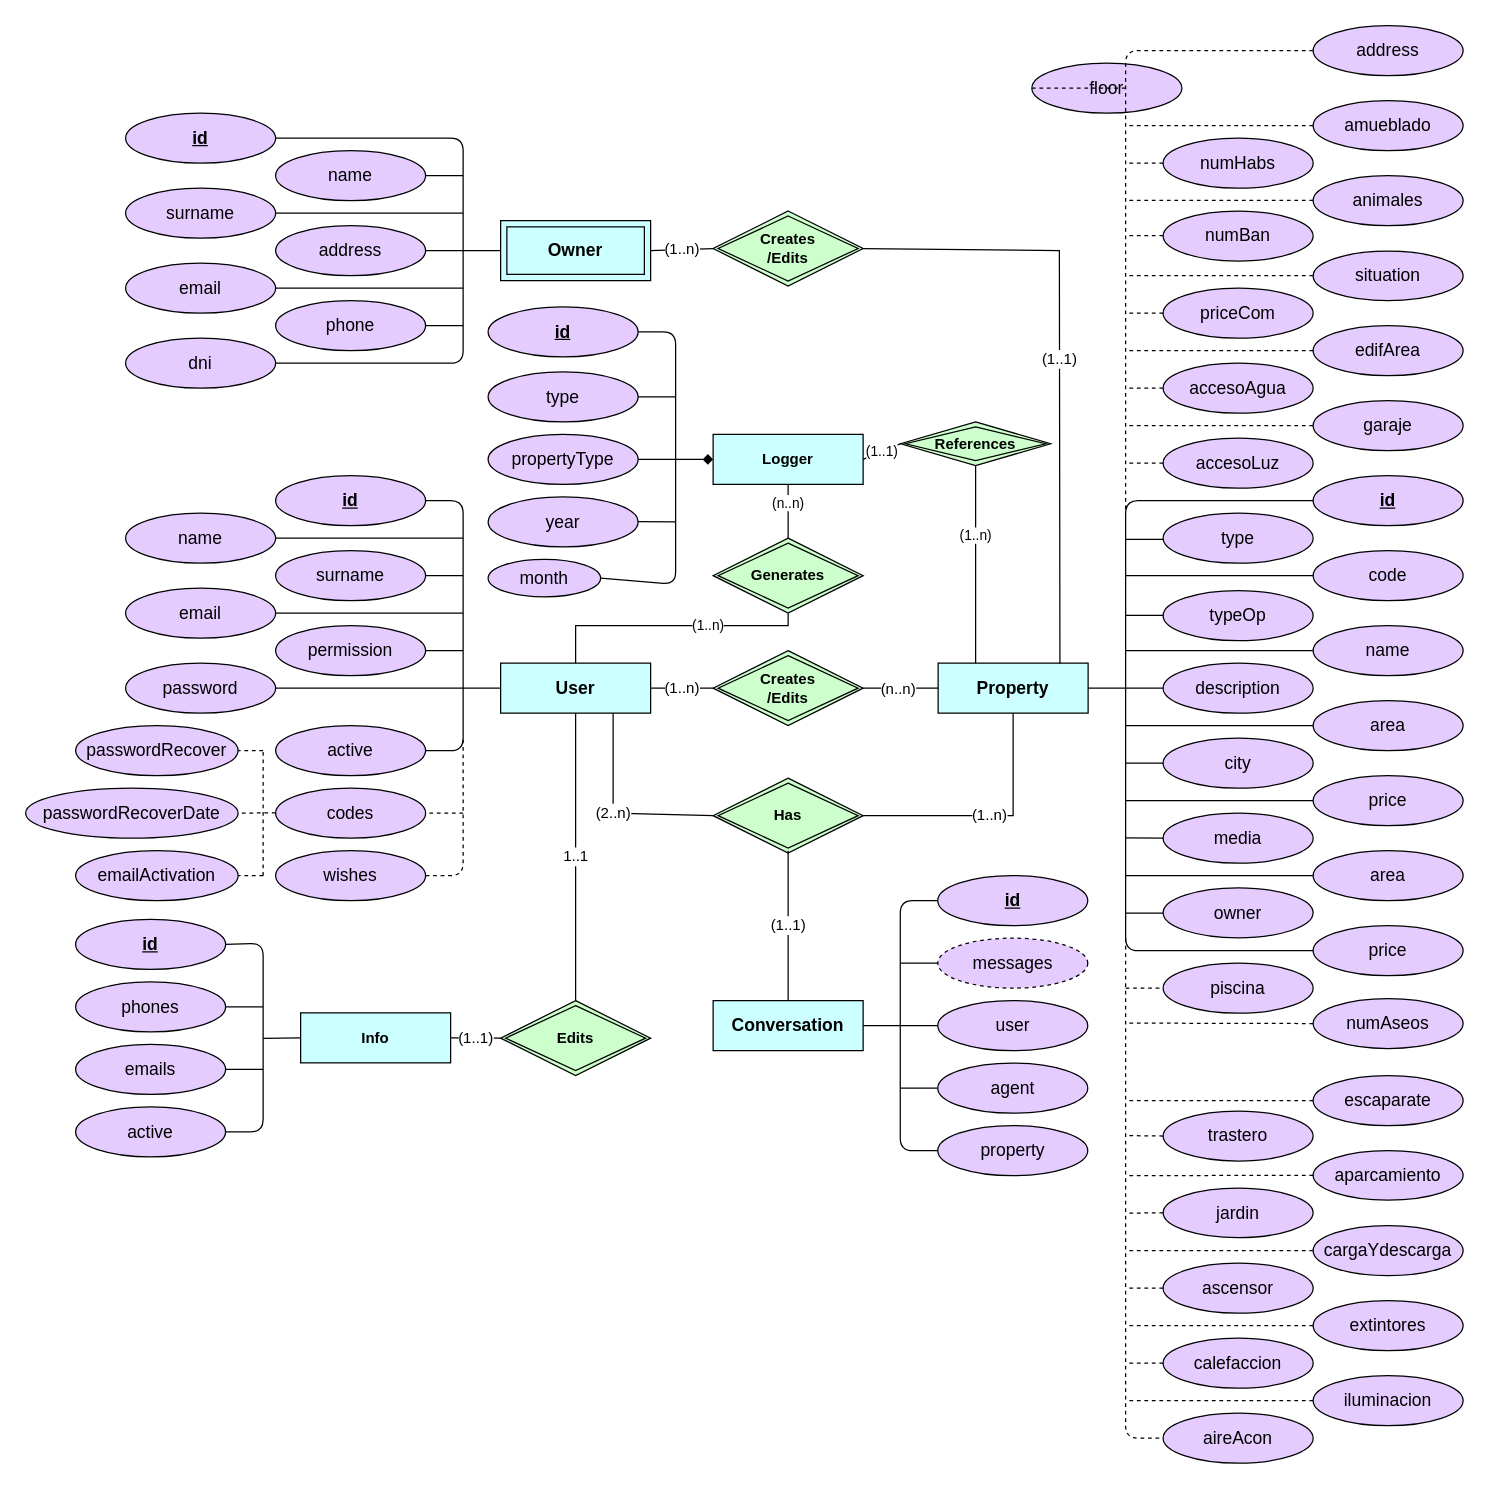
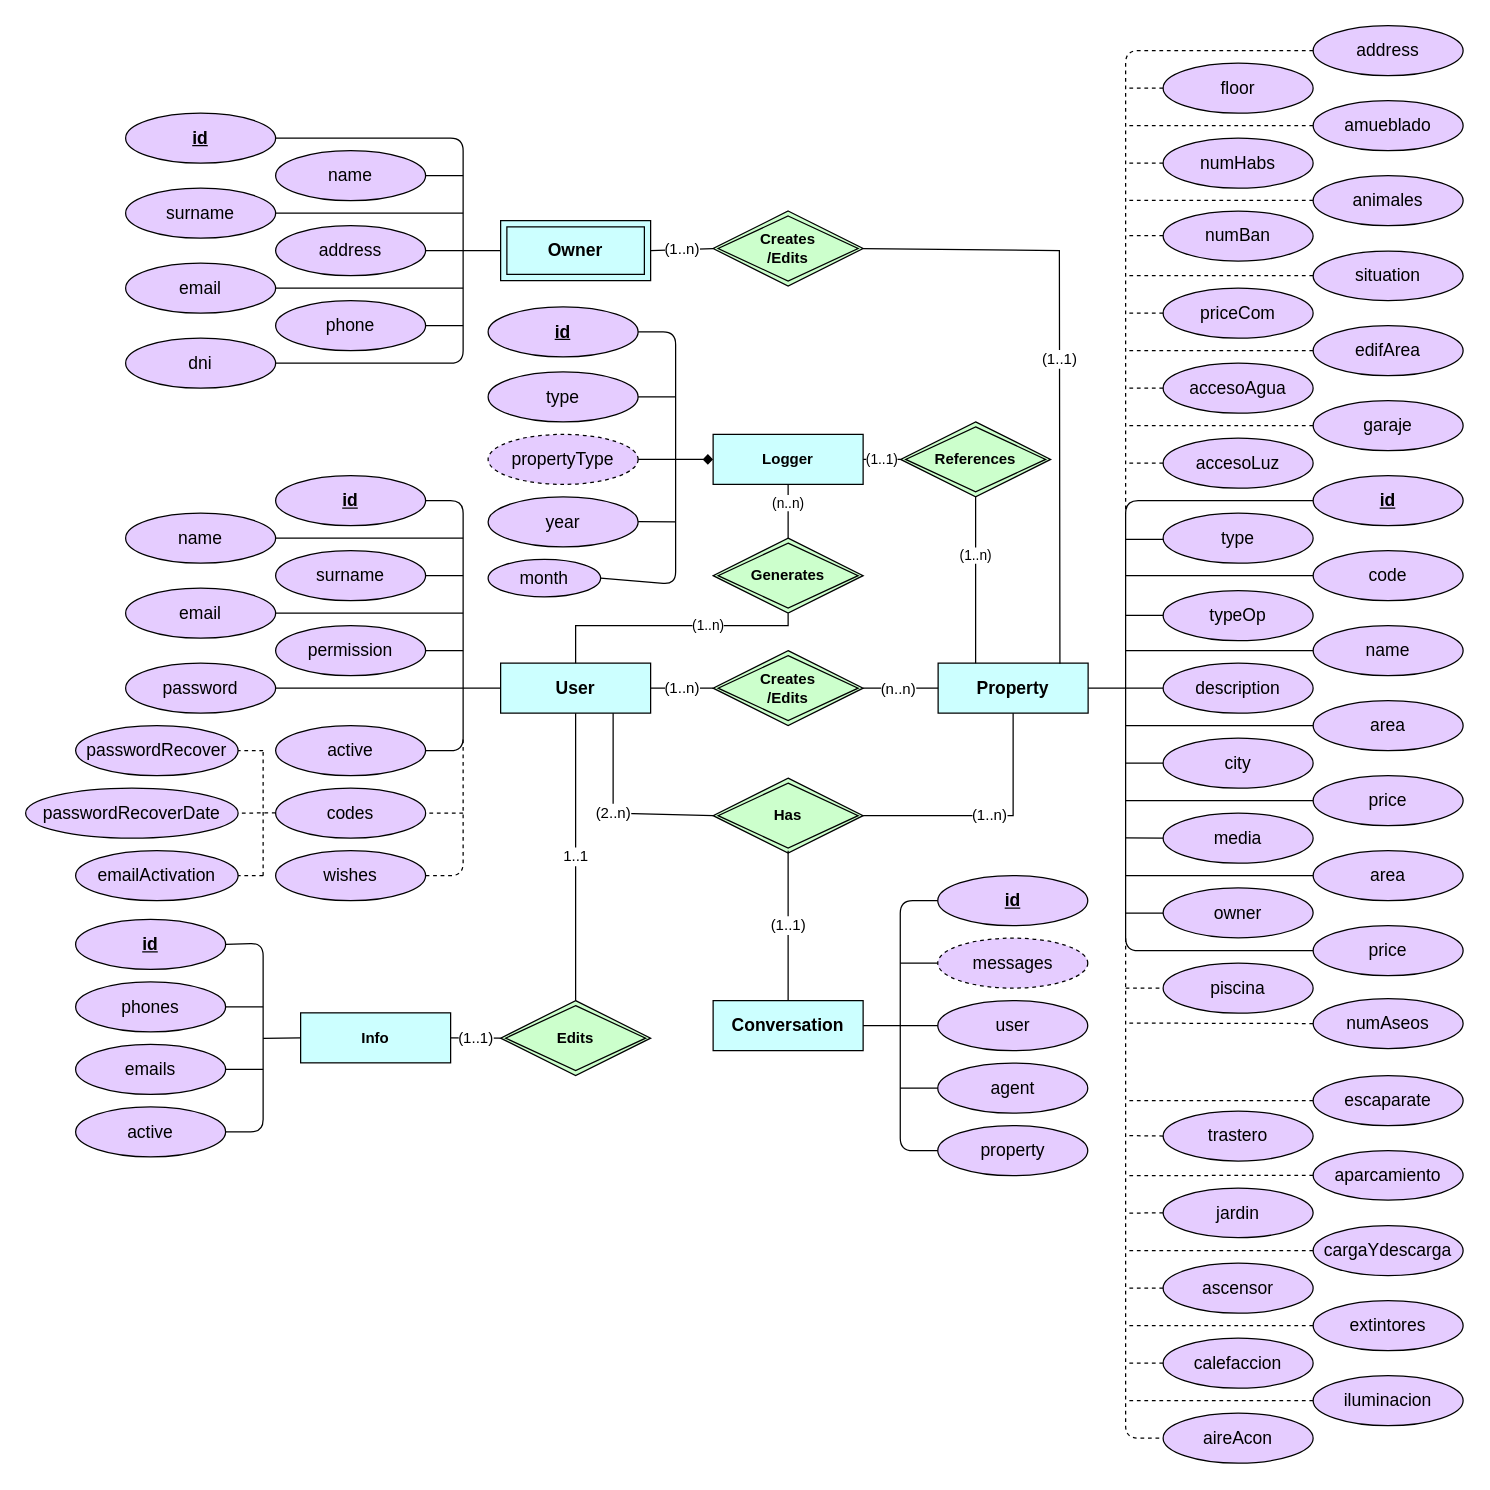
(1107, 88) -> (1238, 88)
(976, 444) -> (976, 459)
(563, 459) -> (563, 459)
